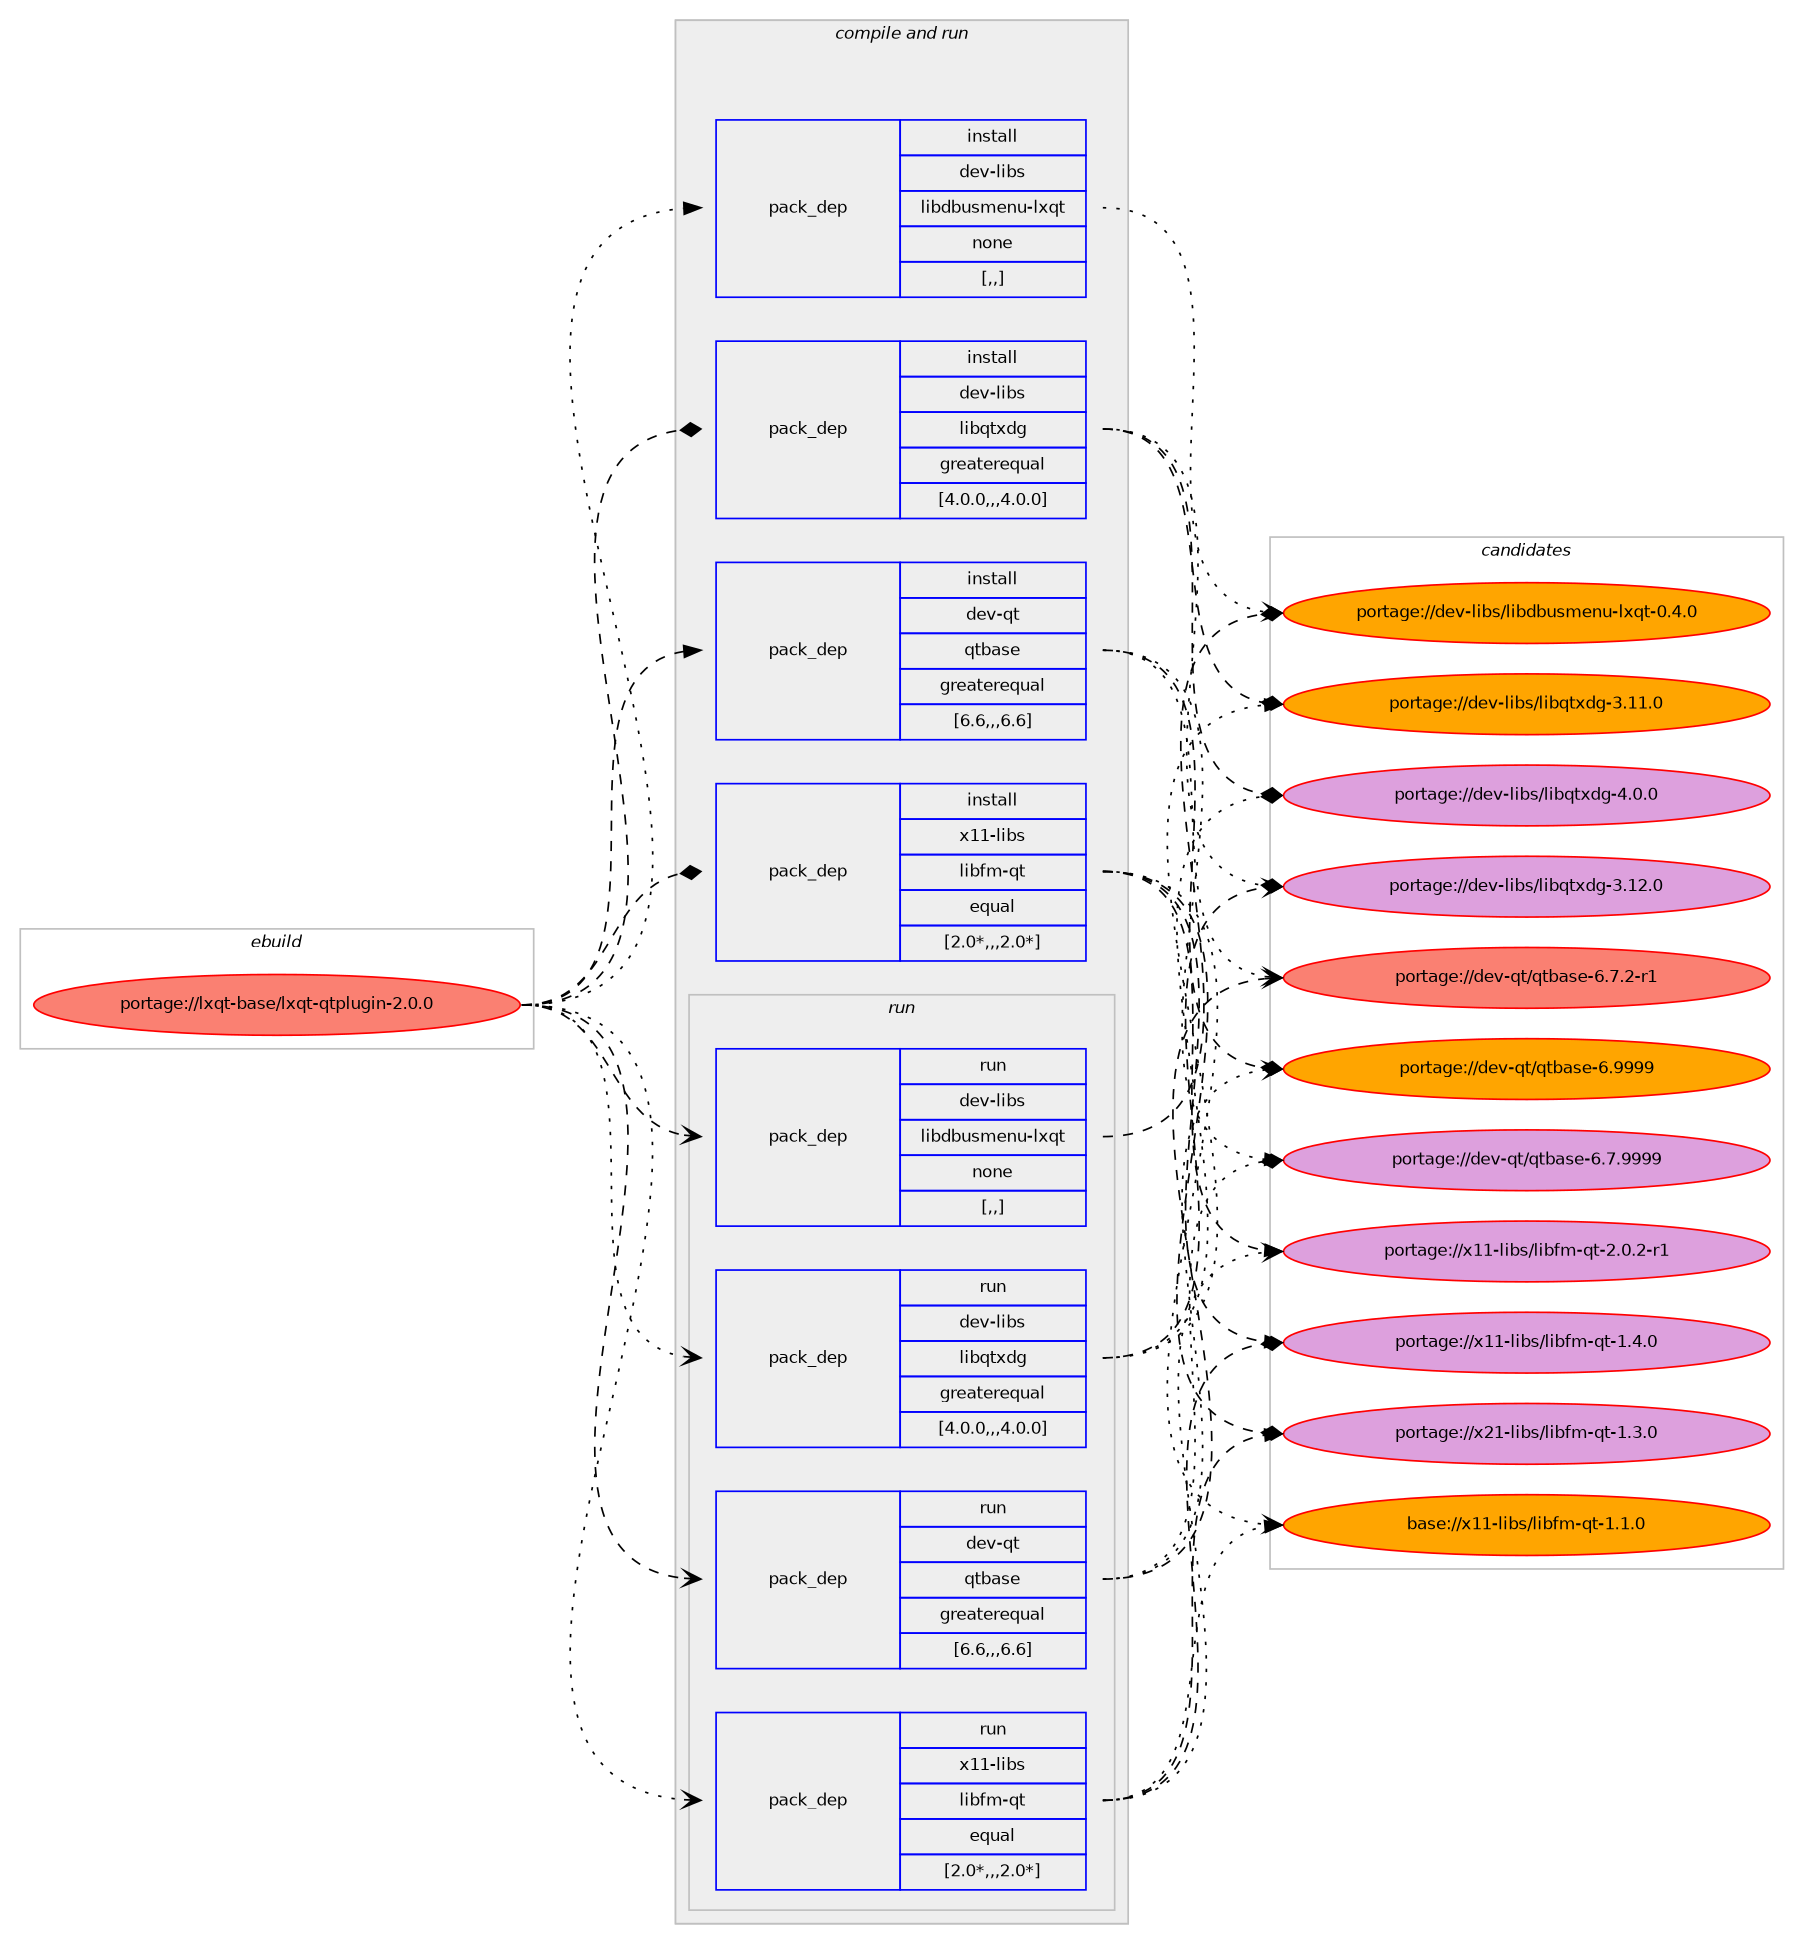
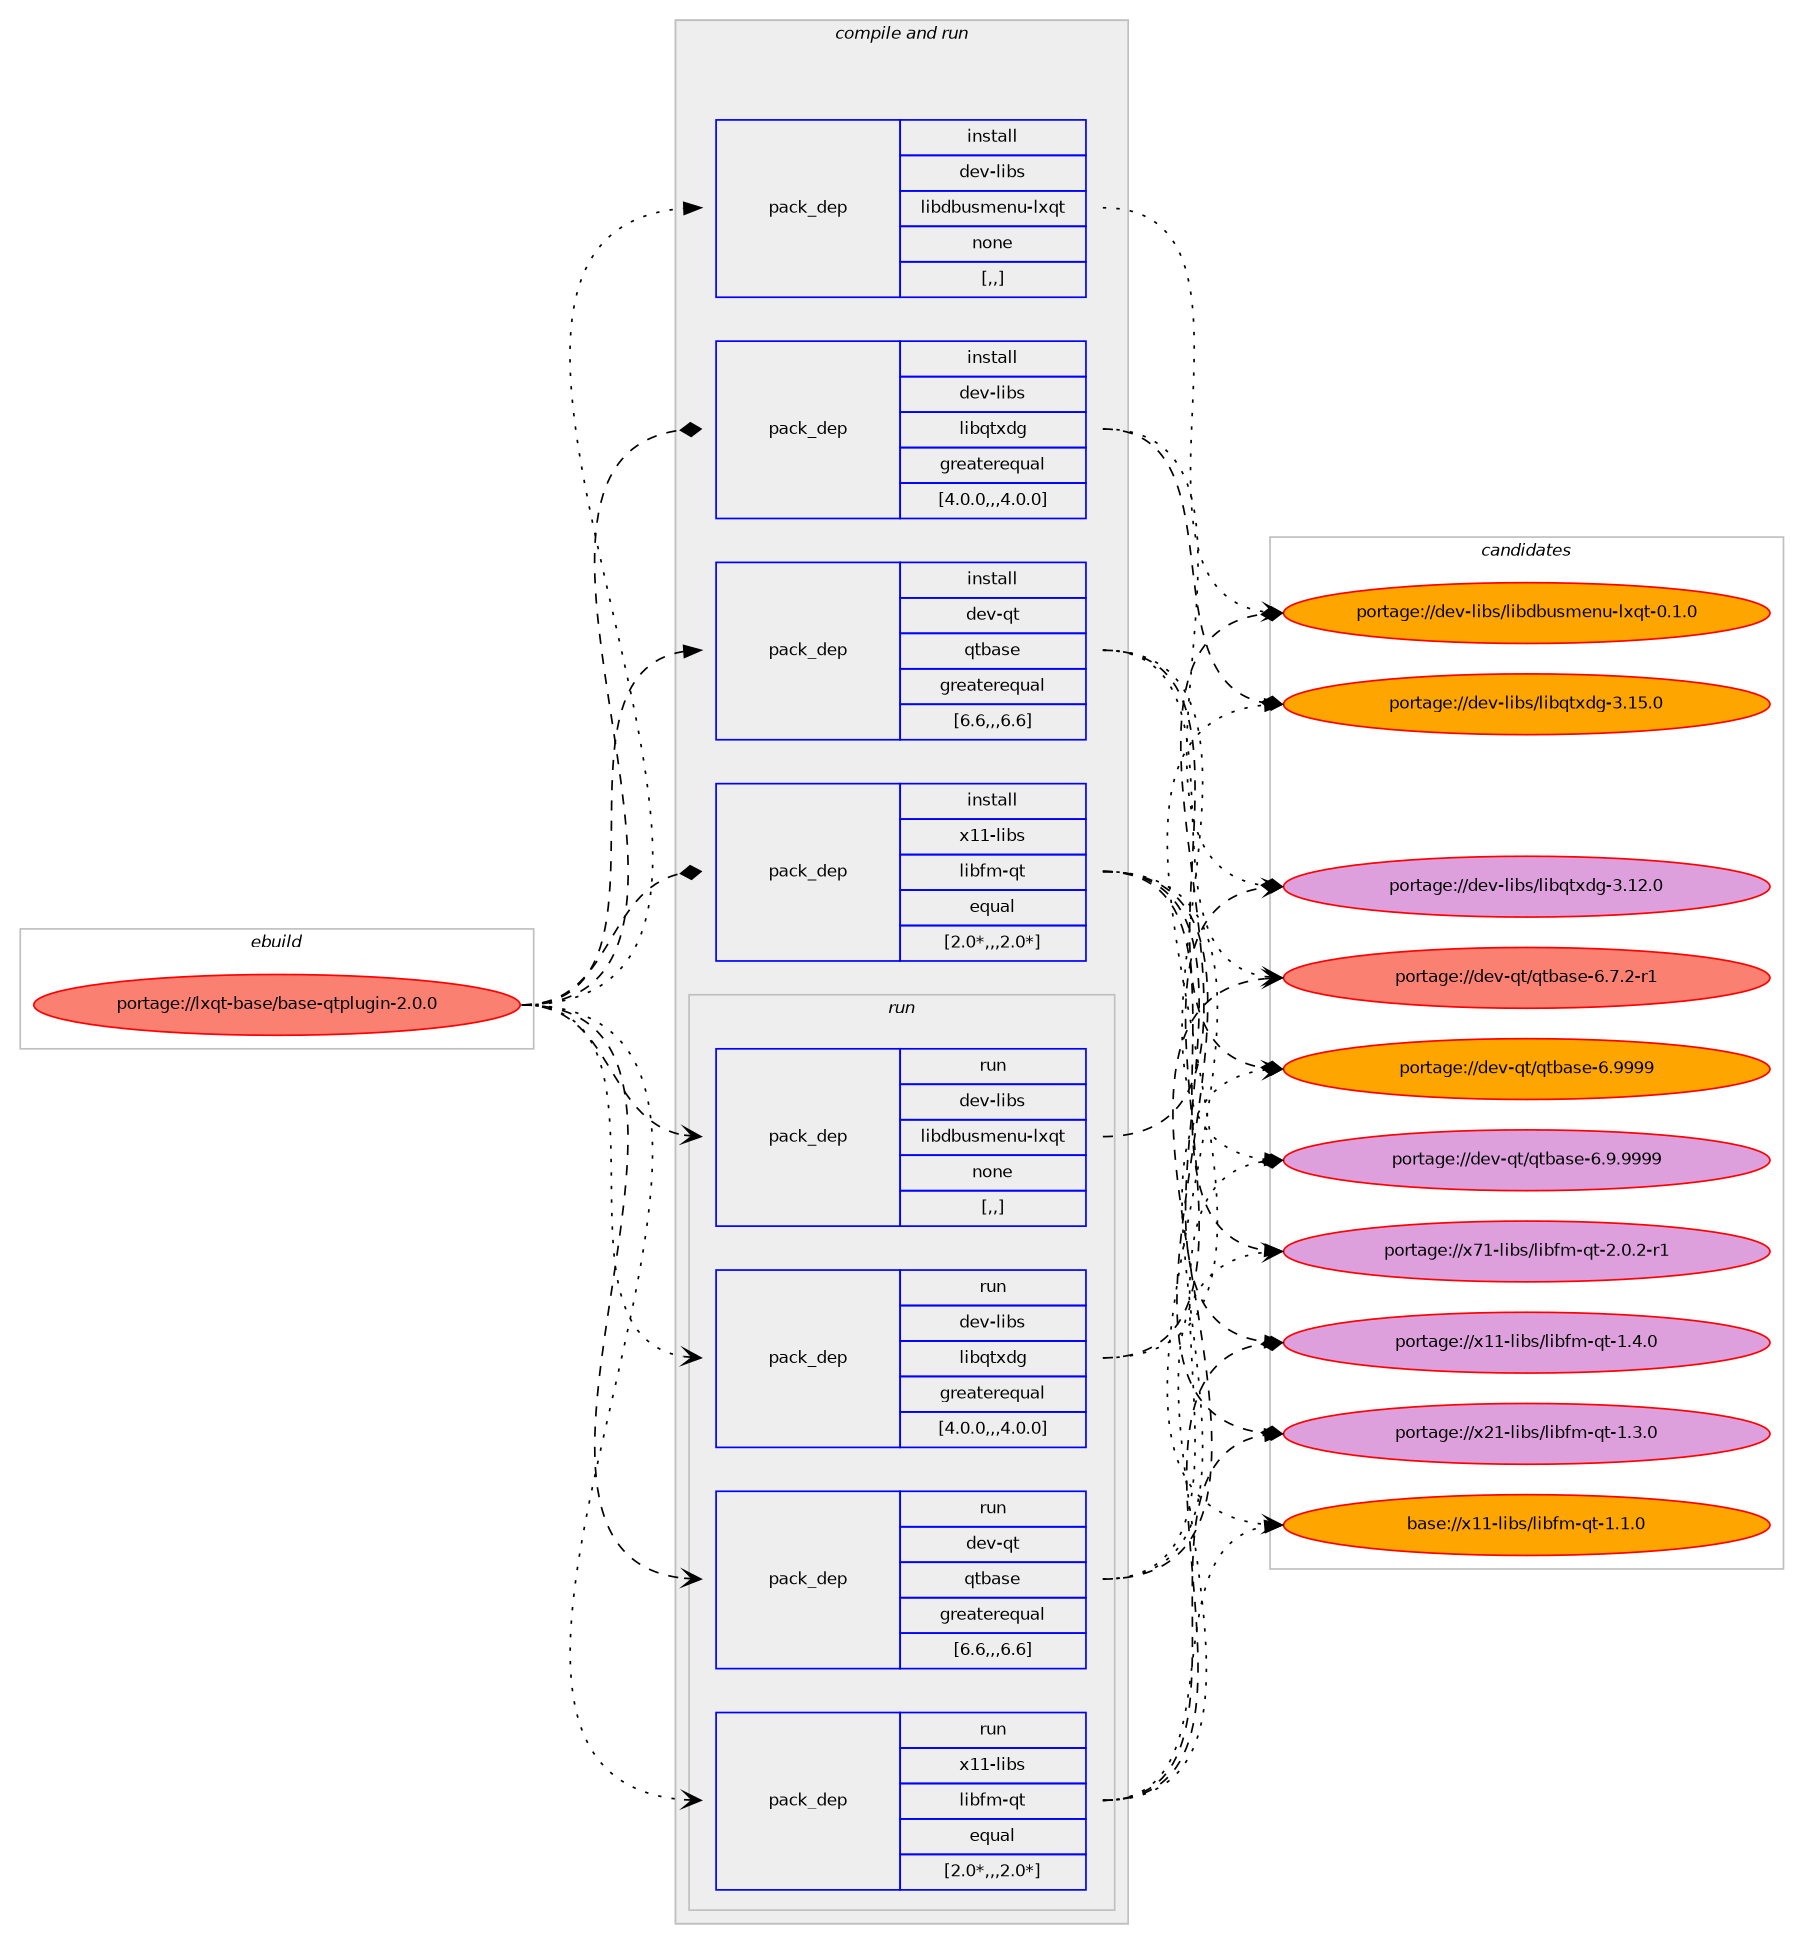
(1527, 613) -> (1527, 613)
(1527, 704) -> (1527, 704)
(1527, 795) -> none
(277, 1005) -> (277, 1005)
(1527, 1160) -> (1527, 1160)
(1527, 1251) -> (1527, 1251)
